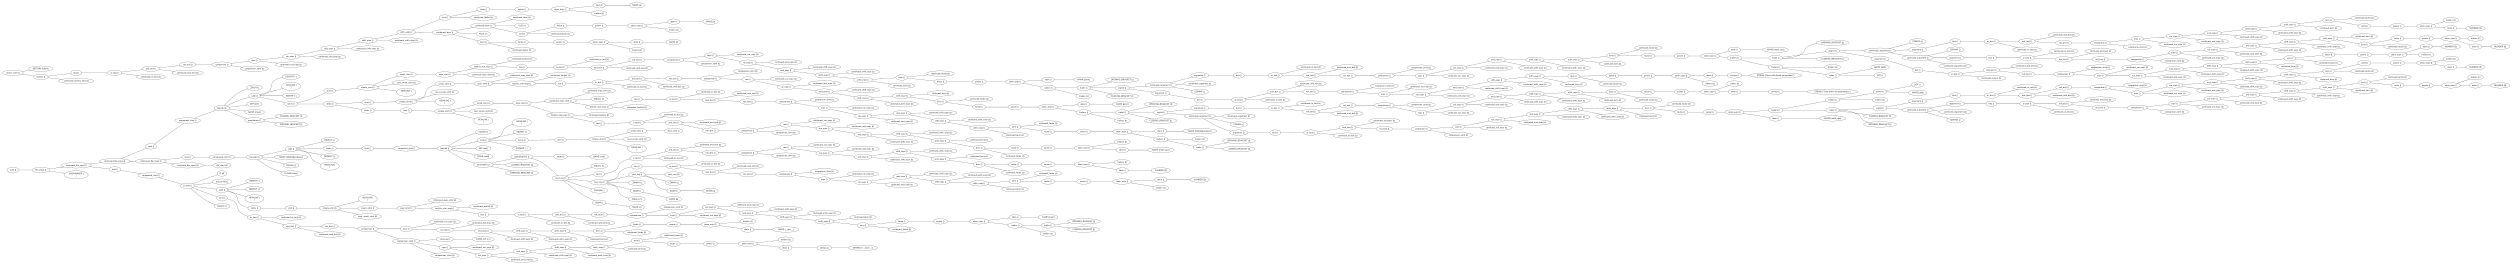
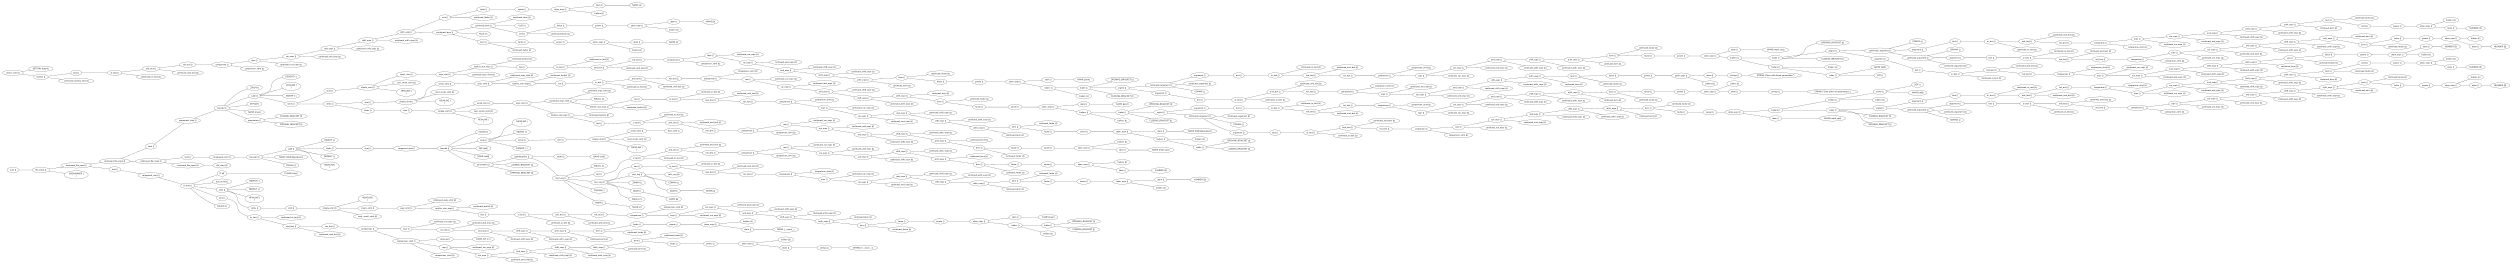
(269, 167) -> (254, 173)
(786, 230) -> (786, 230)
